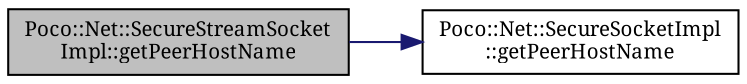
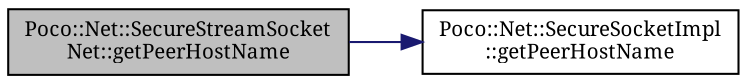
(178, 42) -> (178, 42)
